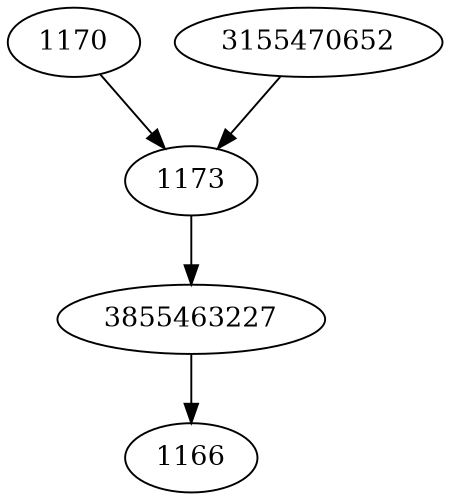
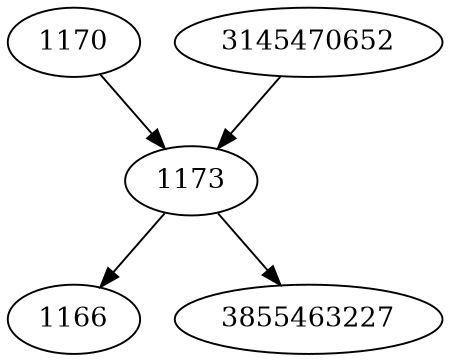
(309, 42) -> (309, 42)
(191, 379) -> (139, 243)
